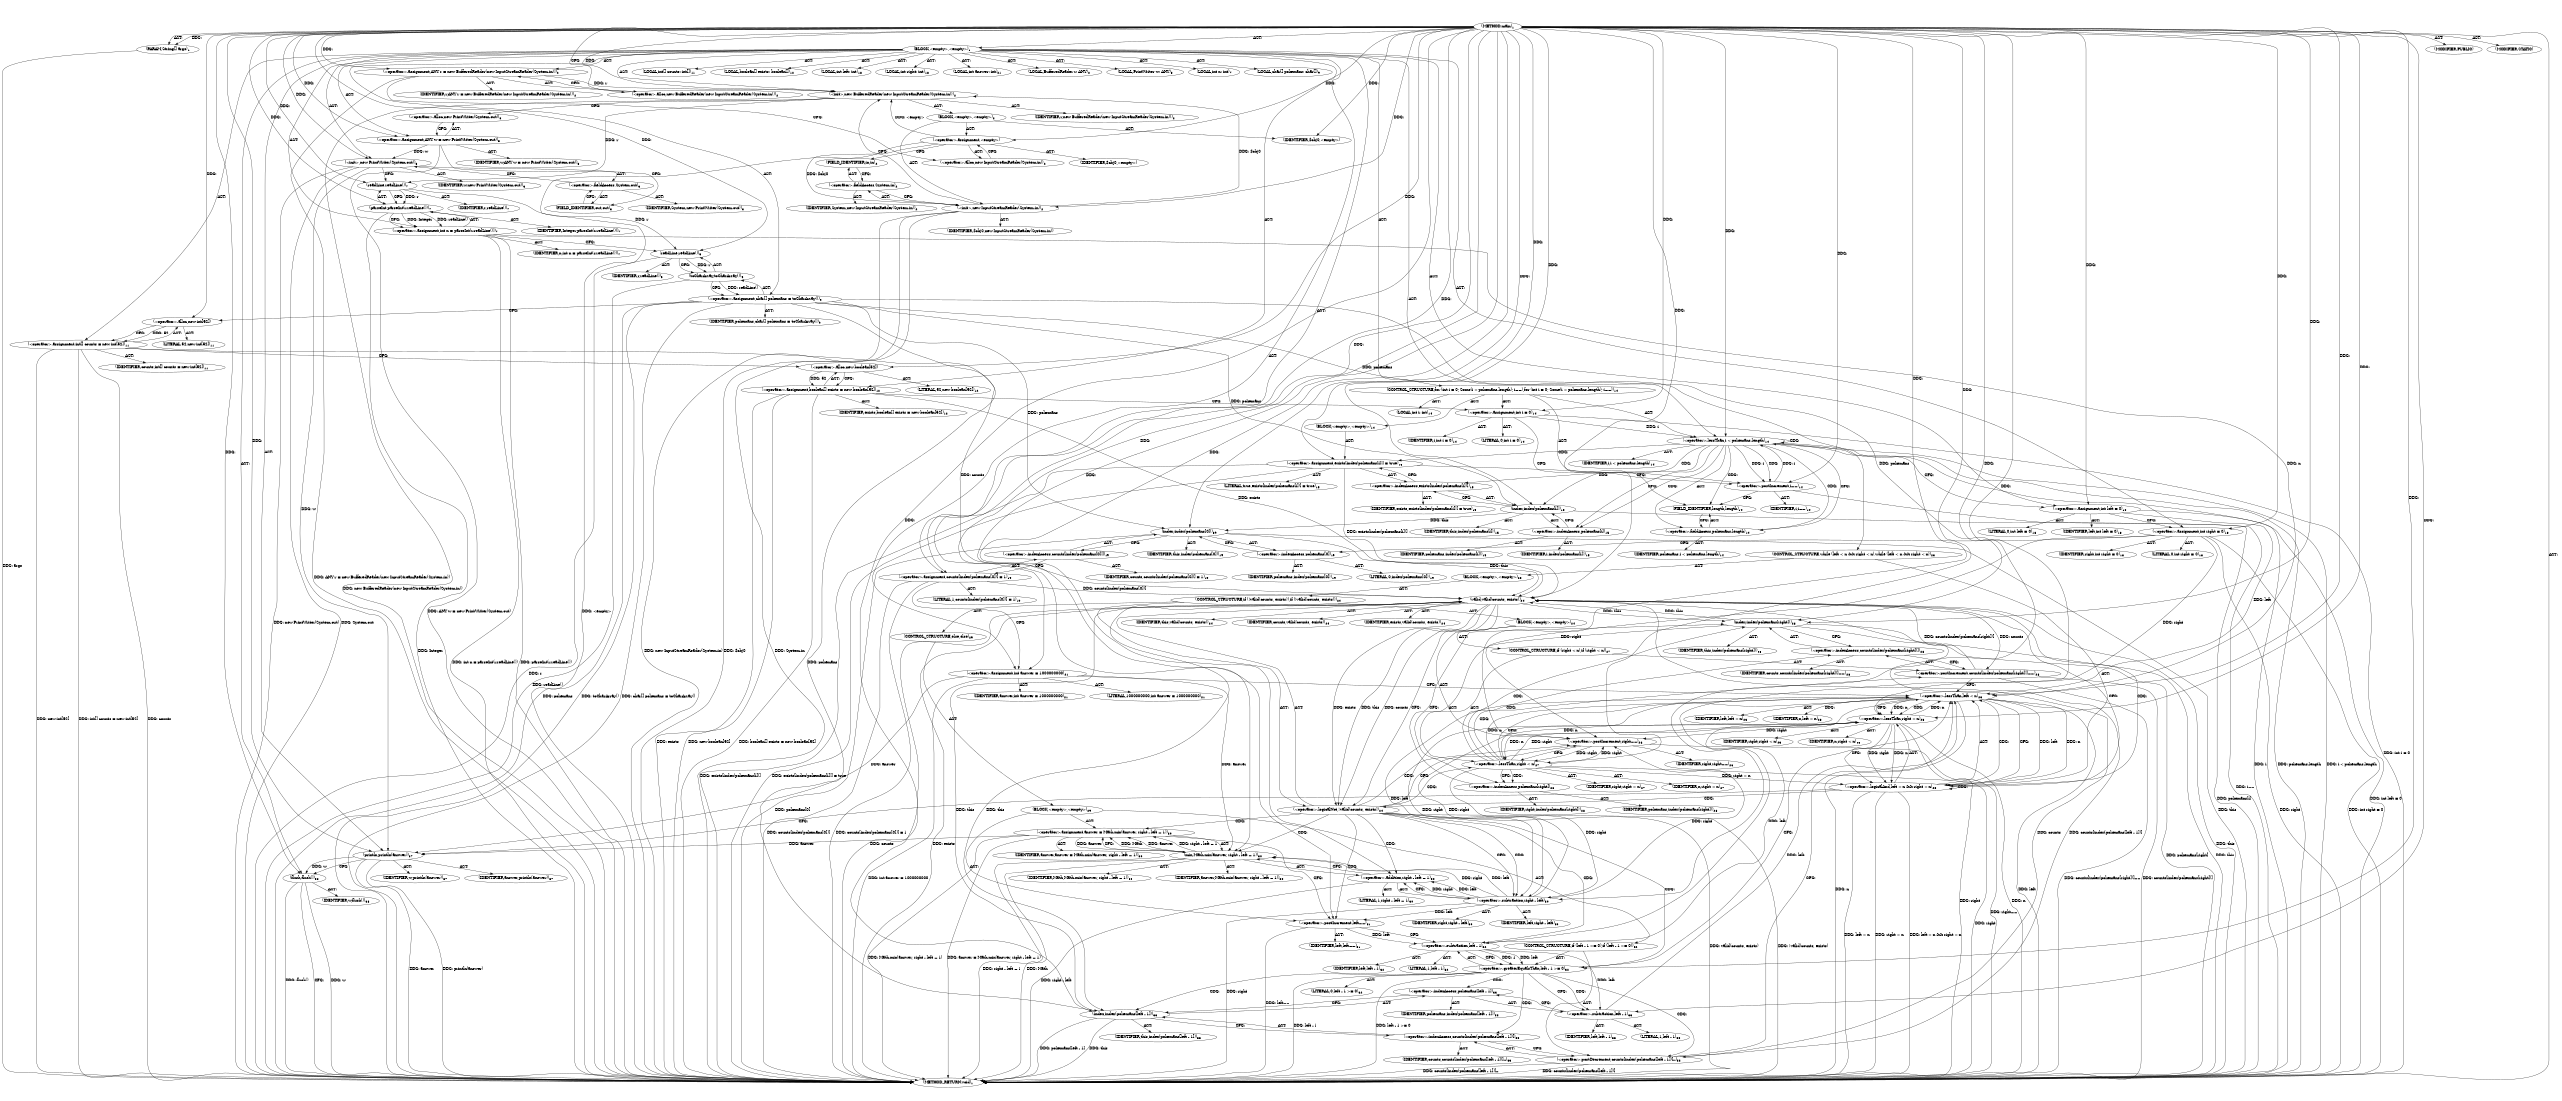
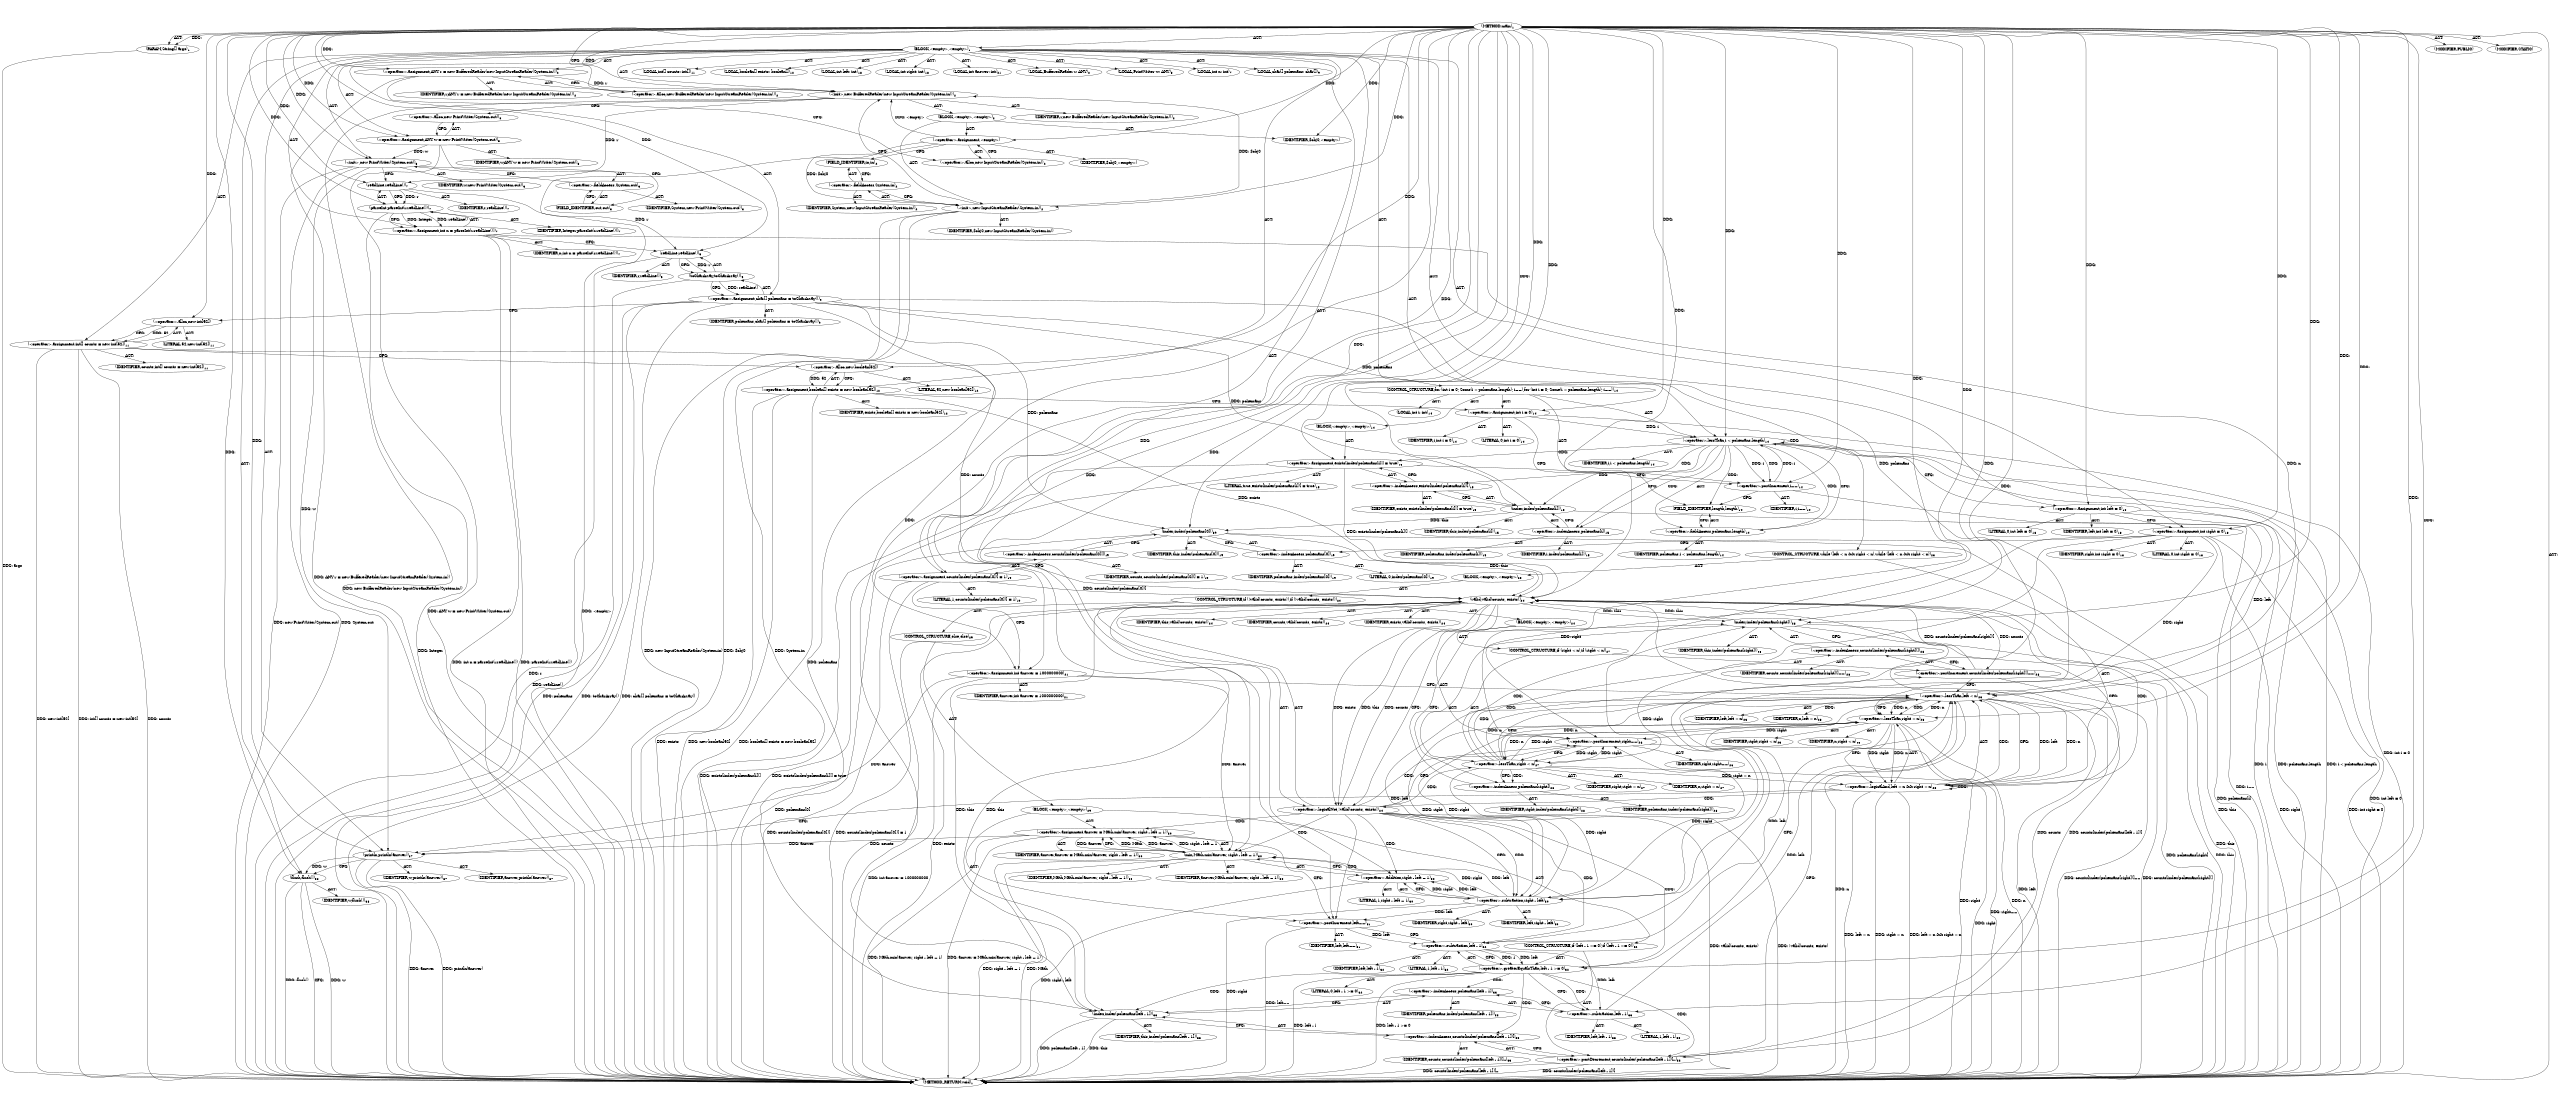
none -> (1698, 676)
(1156, 696) -> none
